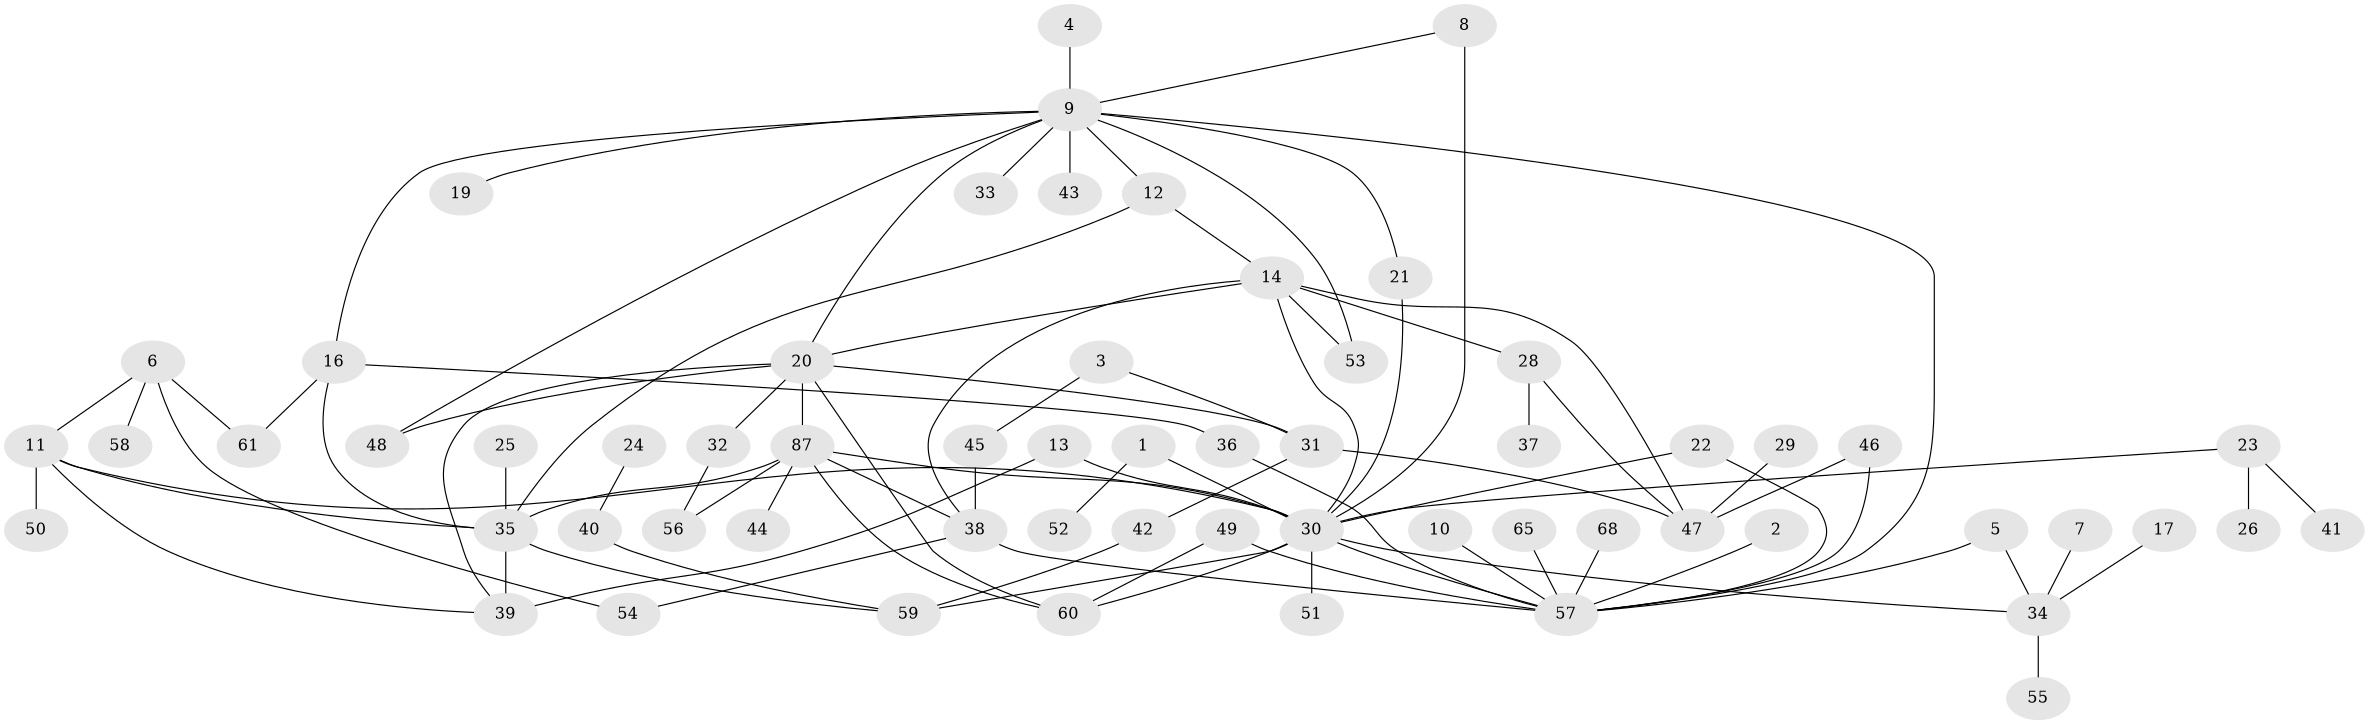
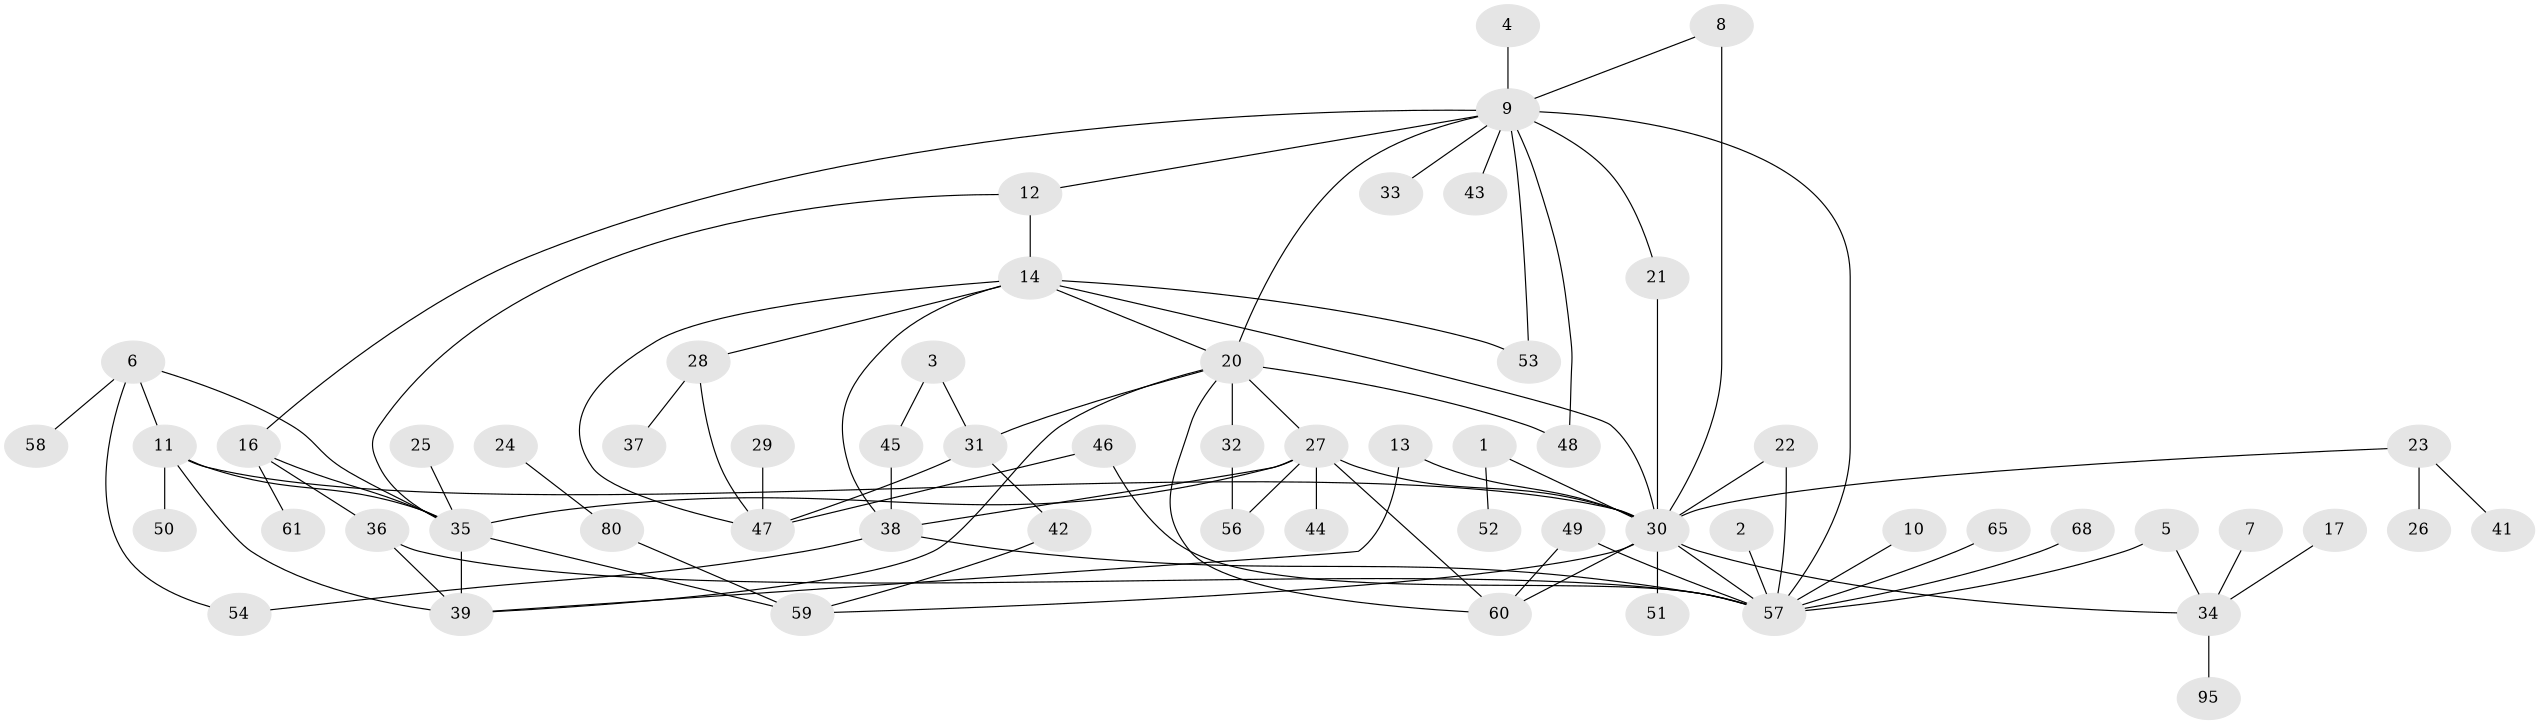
(461, 194) -> none
(201, 404) -> (304, 435)
(802, 446) -> (1316, 446)
(590, 530) -> (612, 530)
none -> (419, 572)
(2038, 698) -> (2209, 698)
